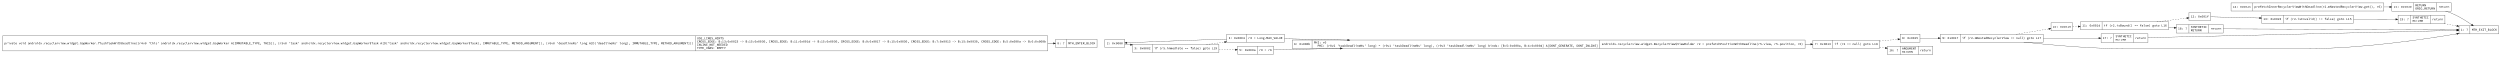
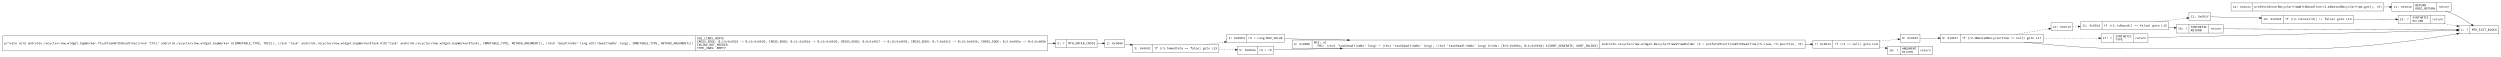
(2071, 38) -> (2071, 38)
(2121, 40) -> (2119, 40)
(1177, 41) -> (1100, 43)
(1082, 43) -> (1082, 43)
